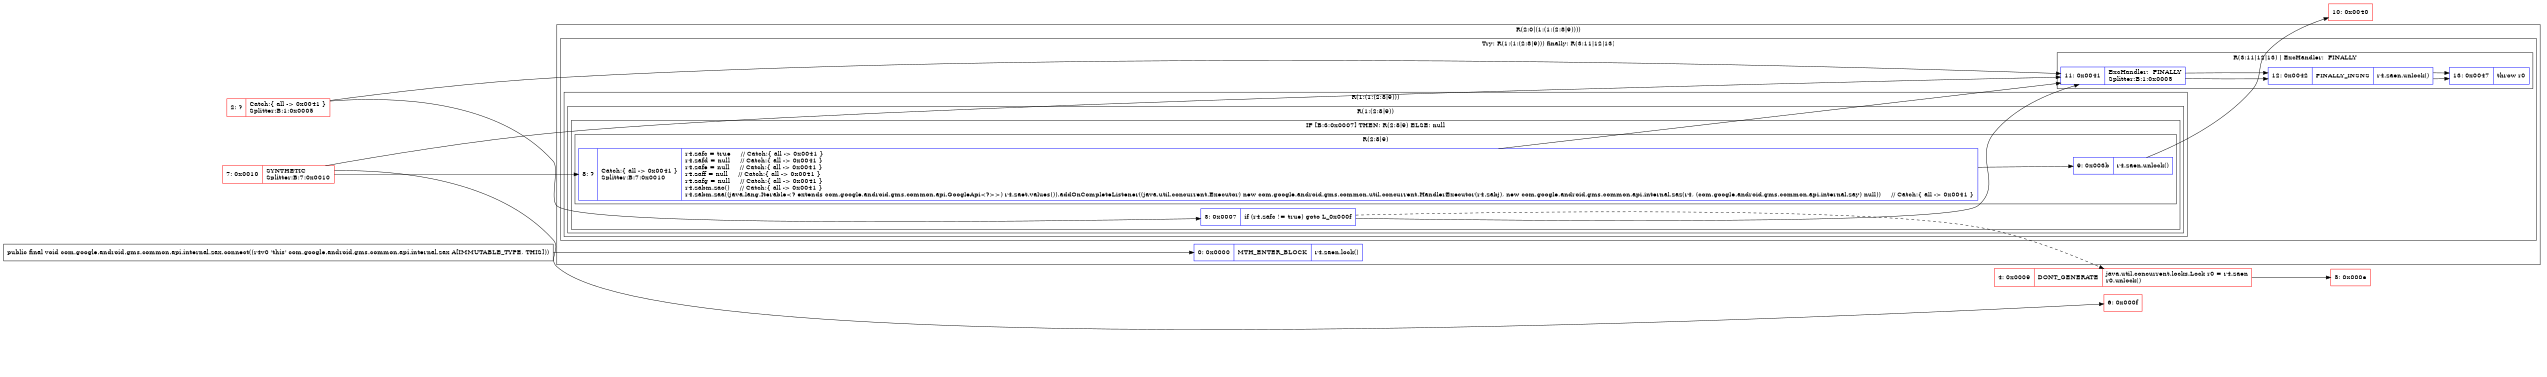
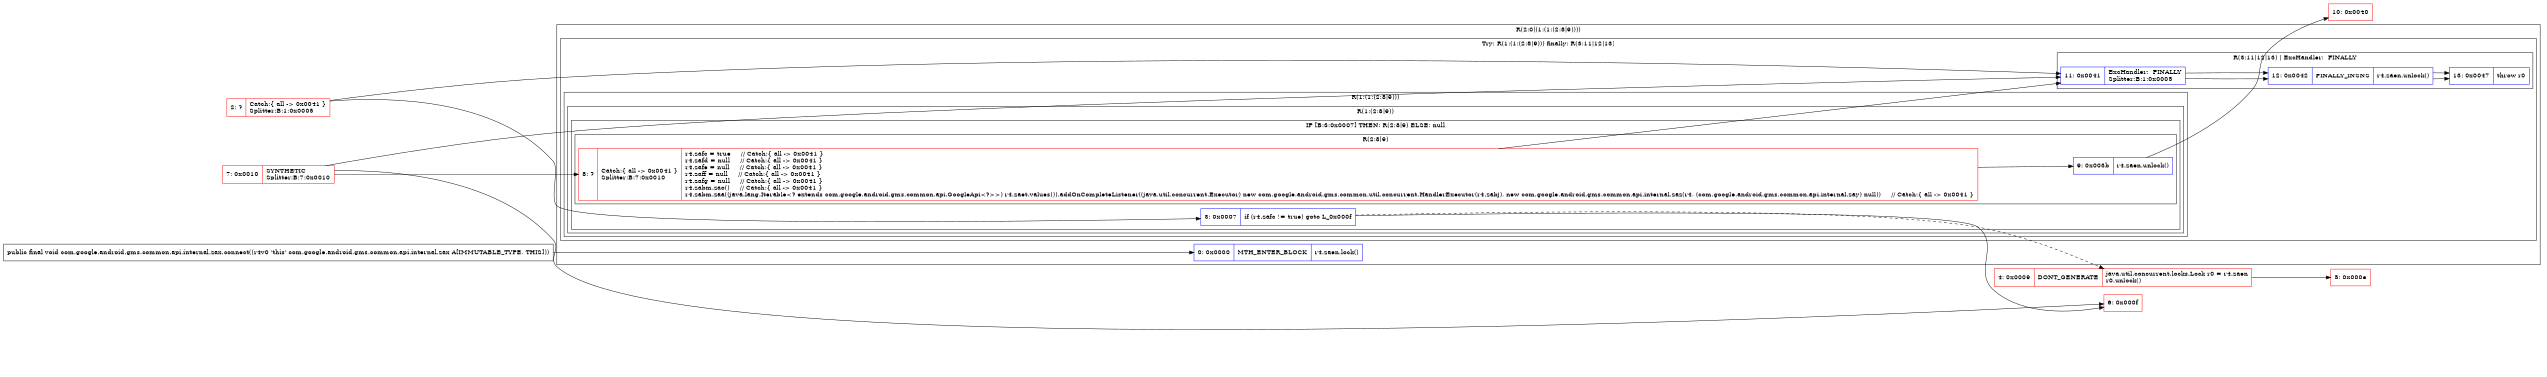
(1278, 174) -> (1278, 174)
(1754, 220) -> (1757, 214)
